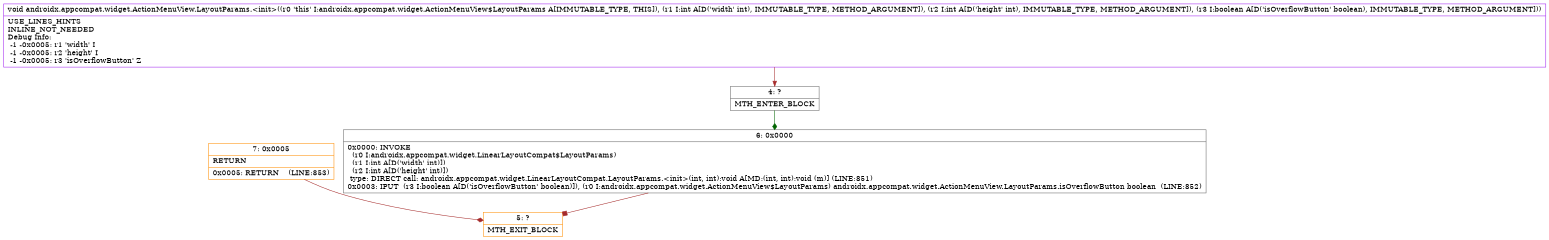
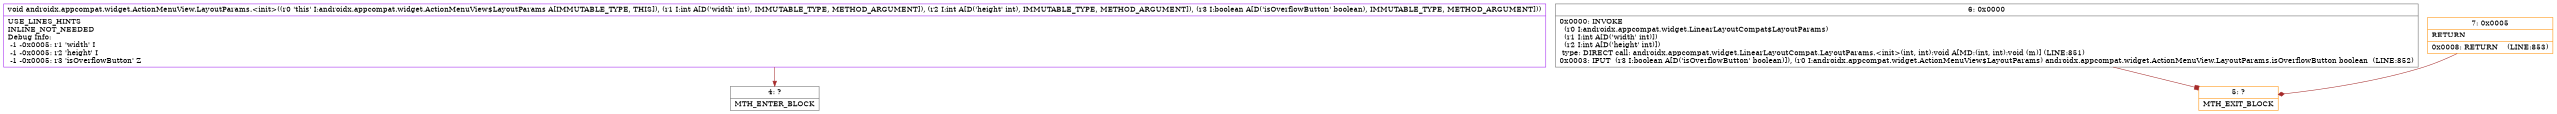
(775, 117) -> none
(271, 173) -> (2490, 47)
